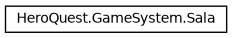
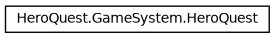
(116, 19) -> (137, 19)
